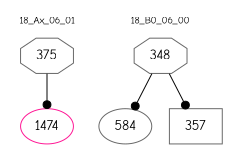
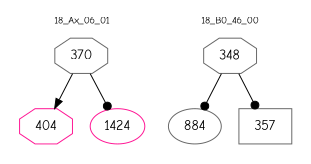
(161, 21) -> (230, 21)
(47, 56) -> (81, 56)
none -> (46, 126)
(47, 126) -> (118, 126)
(125, 126) -> (195, 126)
